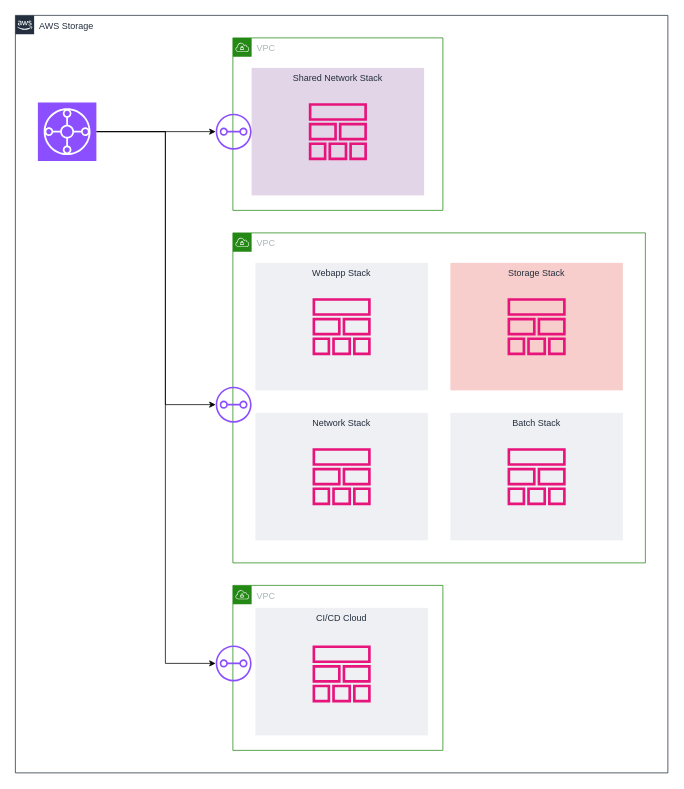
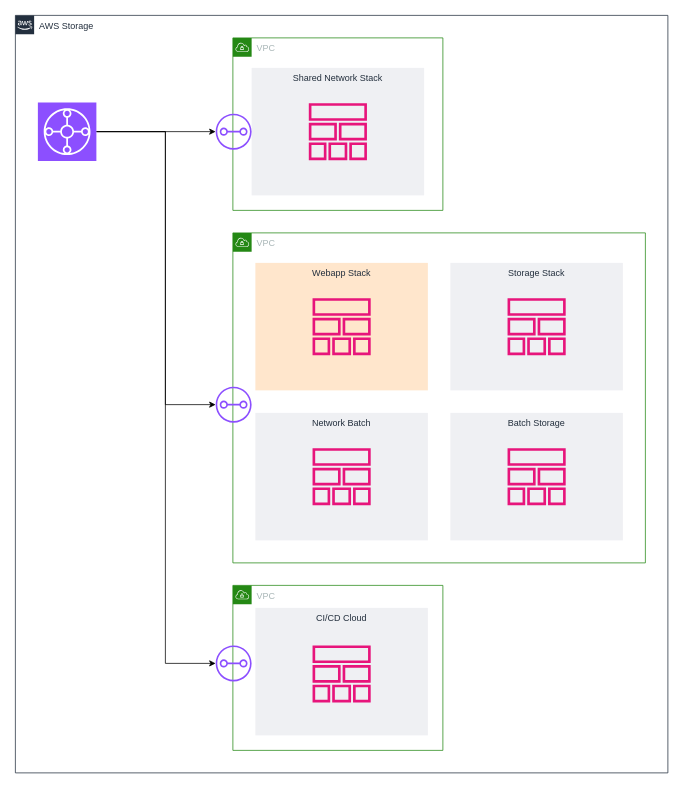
(338, 79) -> (338, 79)
(342, 274) -> (342, 274)
(537, 274) -> (537, 274)
(342, 424) -> (342, 424)
(537, 424) -> (537, 424)
